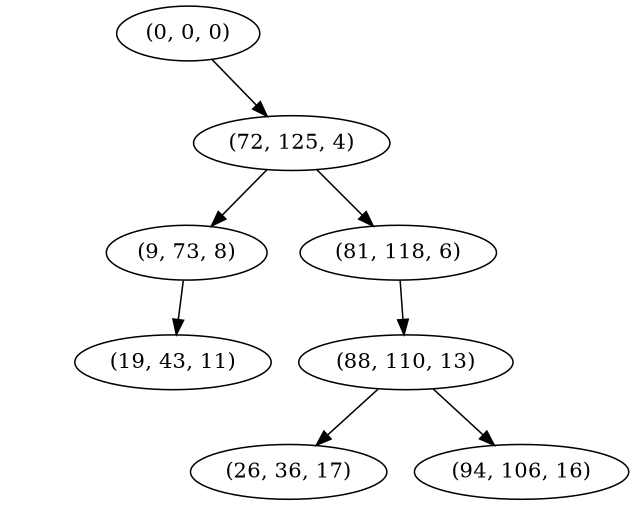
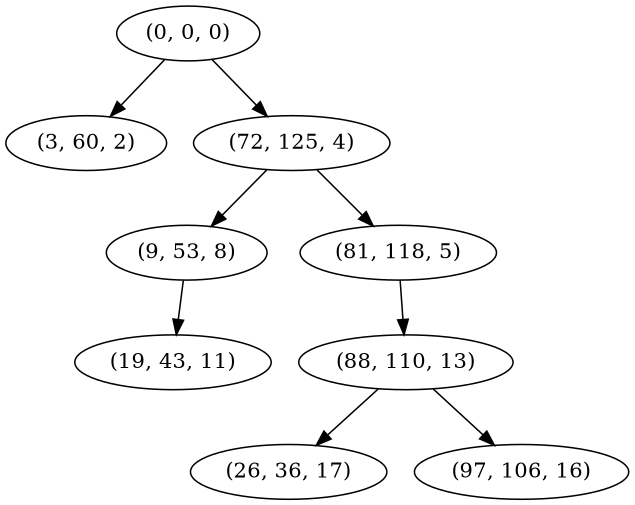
none -> (86, 143)
(187, 253) -> (187, 253)
(398, 253) -> (398, 253)
(522, 472) -> (522, 472)
